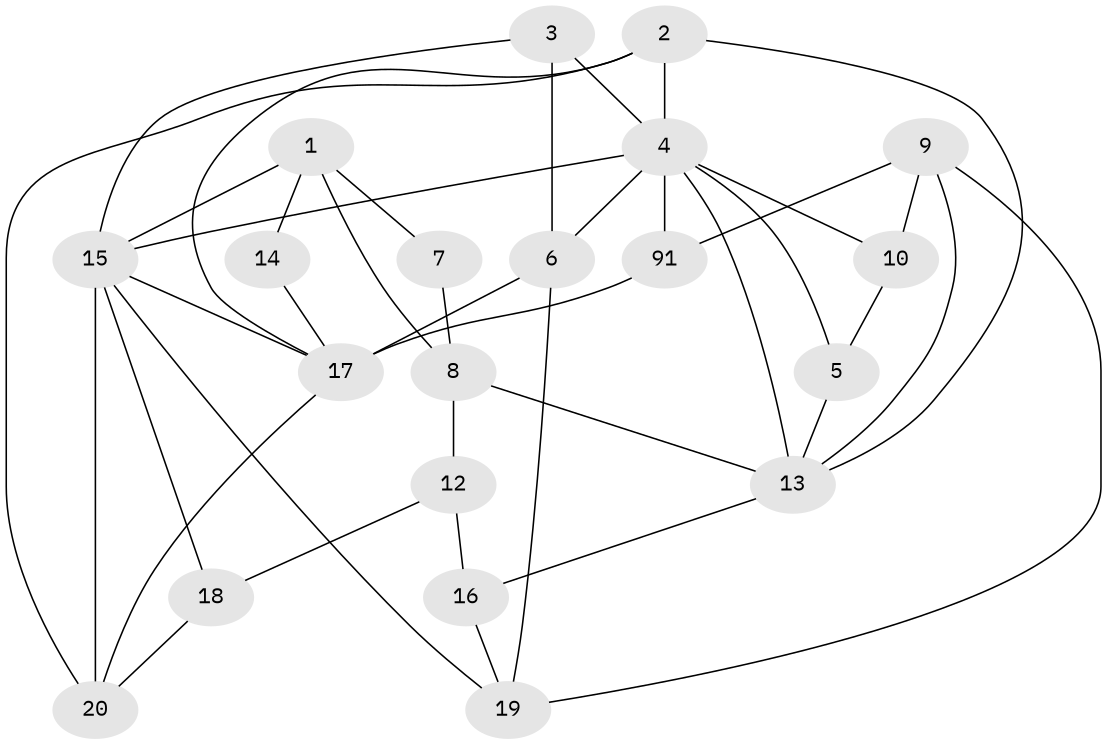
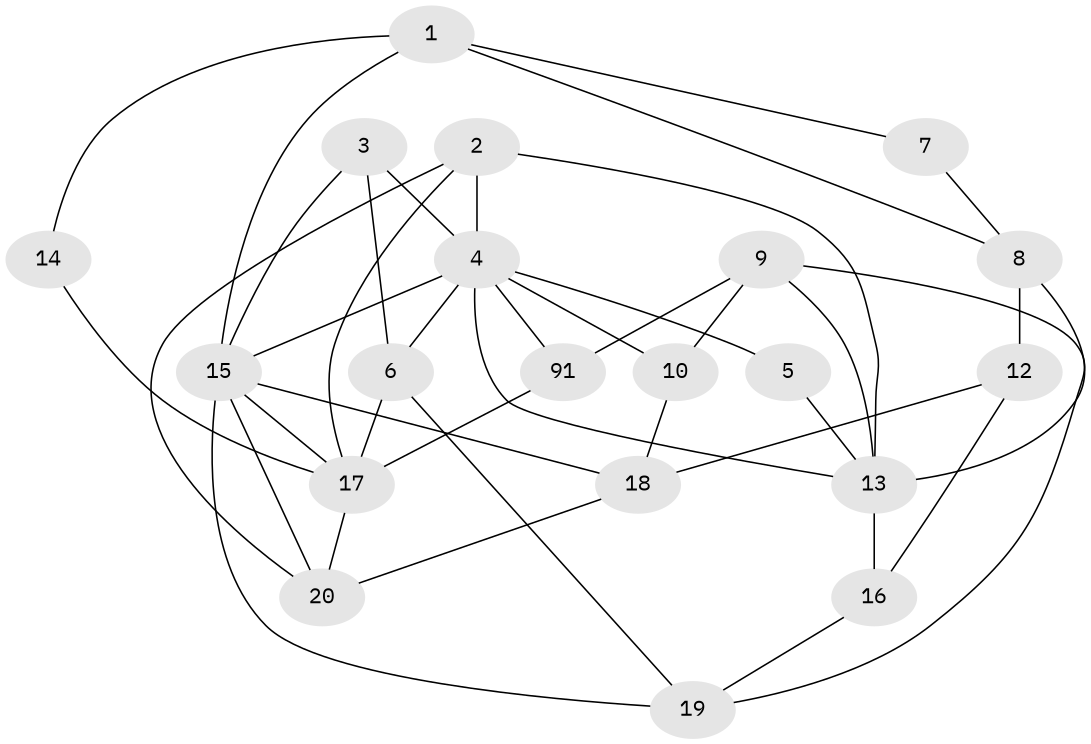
(866, 316) -> (657, 429)
